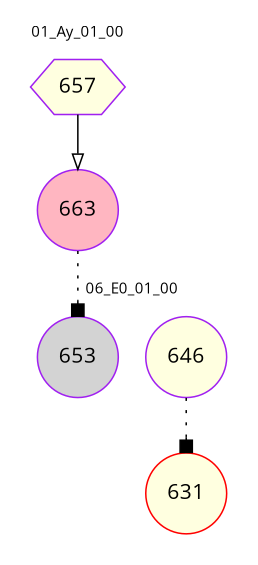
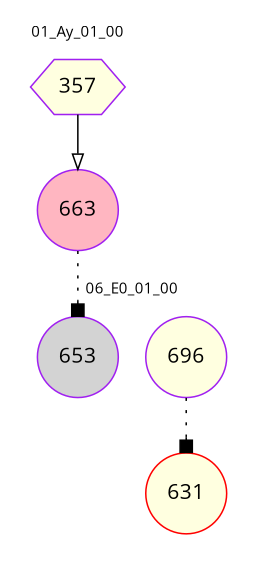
(78, 87) -> (78, 87)
(186, 357) -> (186, 357)
